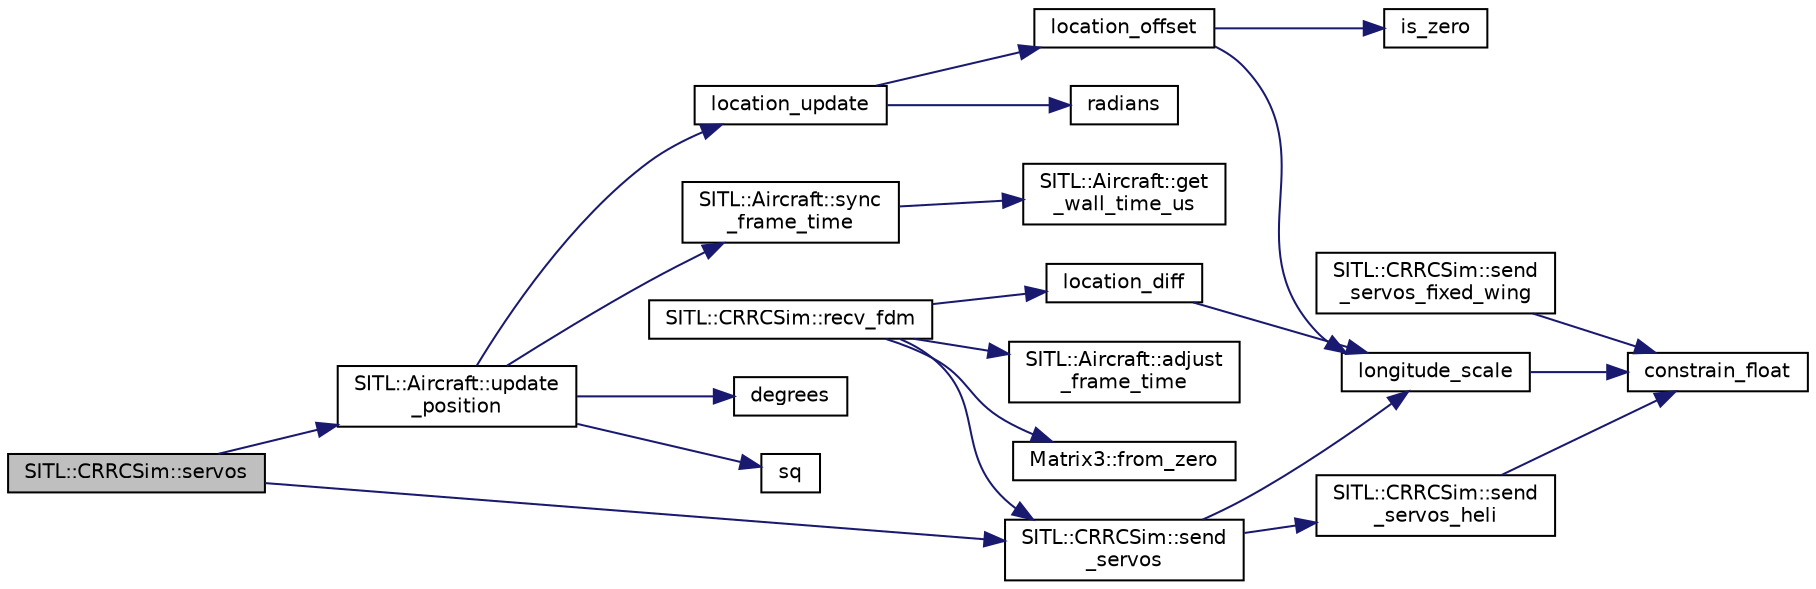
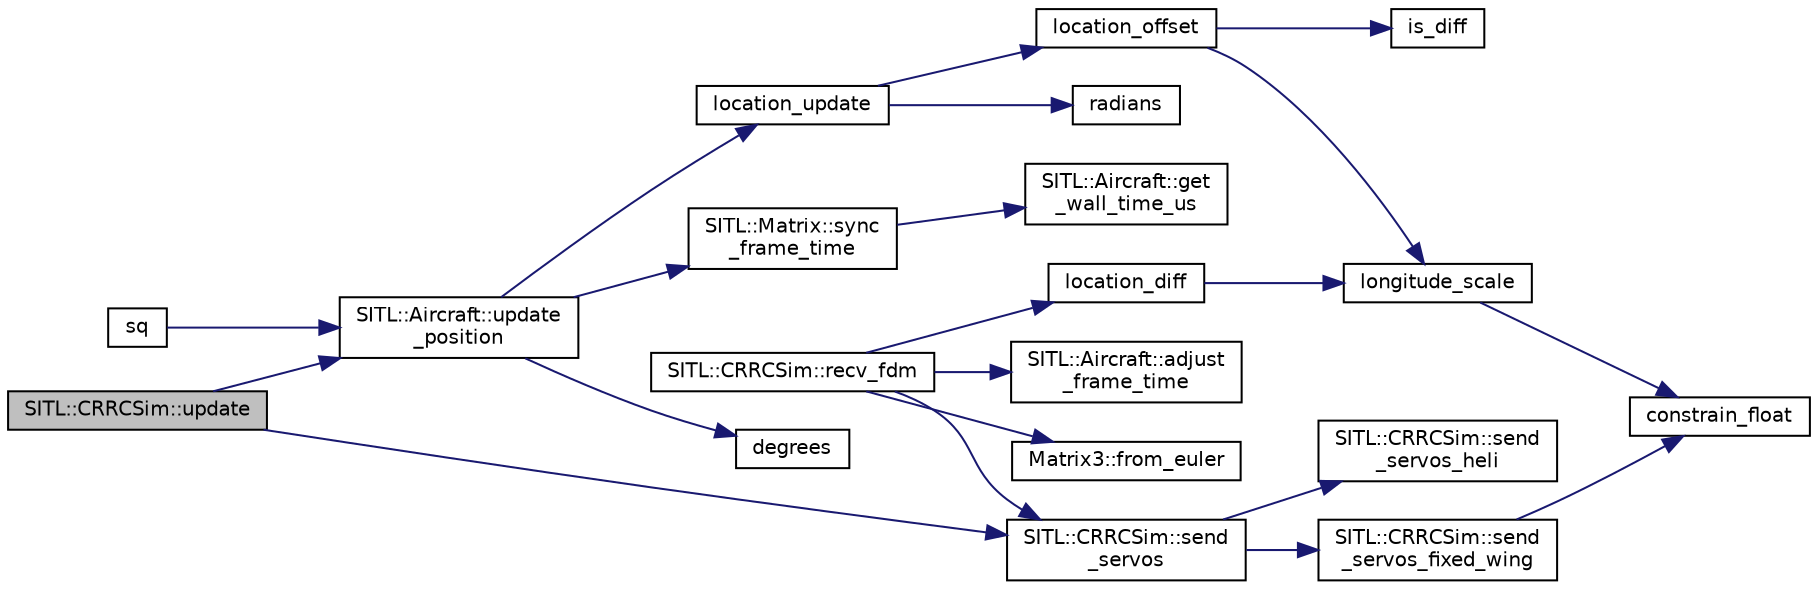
(1436, 28) -> (1438, 28)
(791, 212) -> (793, 239)
(1579, 438) -> none
(659, 443) -> (243, 328)
(1124, 461) -> (1126, 461)
(1300, 466) -> (1272, 550)
(136, 473) -> (138, 411)
